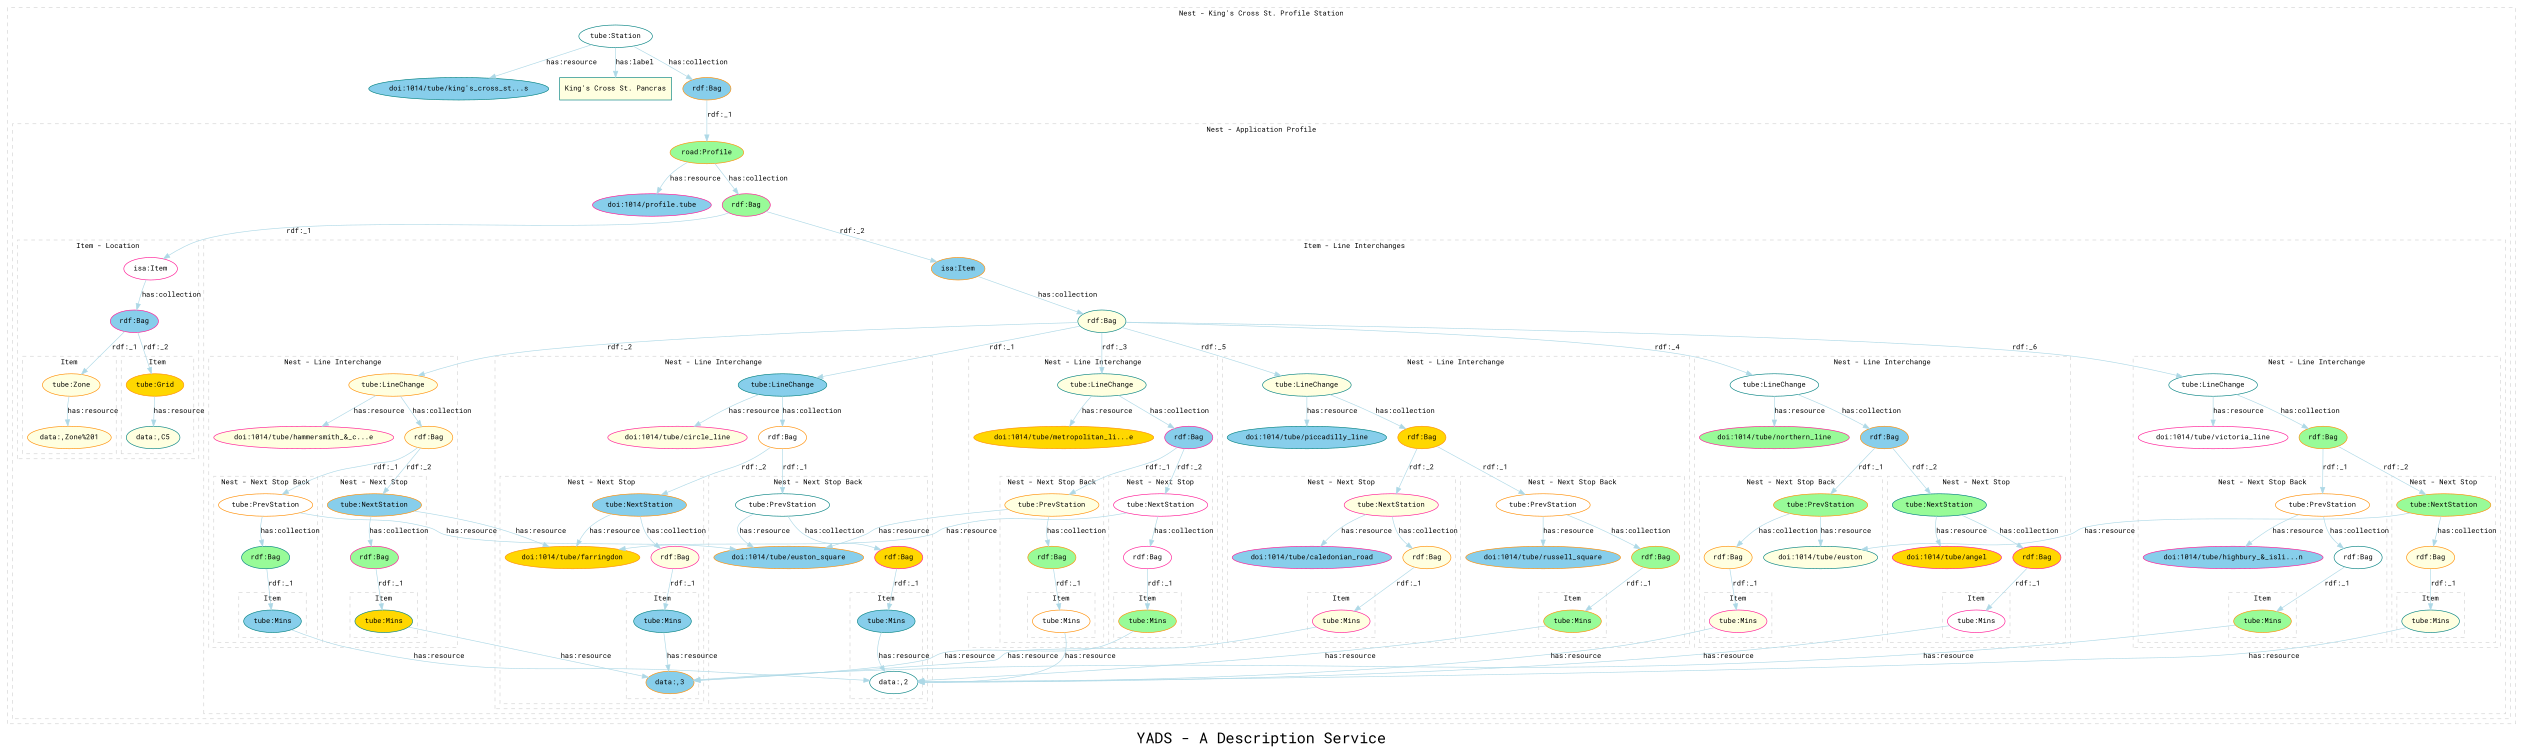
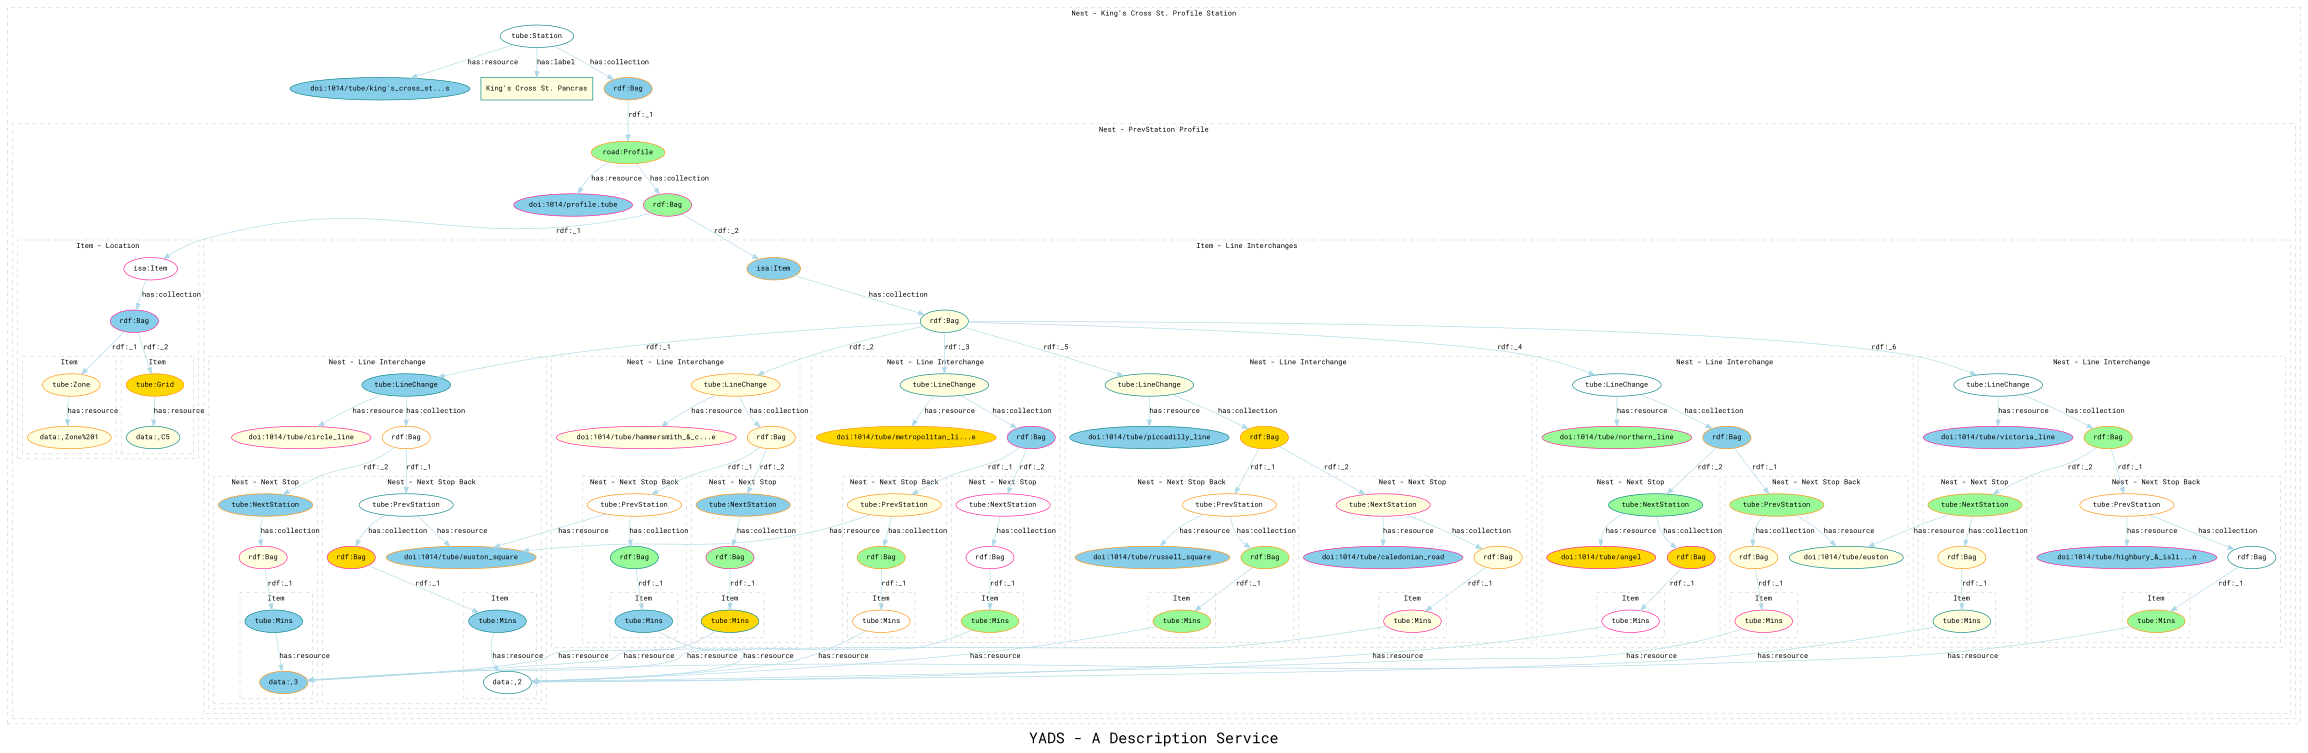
(1262, 130) -> (1154, 130)
(2213, 438) -> (1998, 438)
(572, 558) -> none
